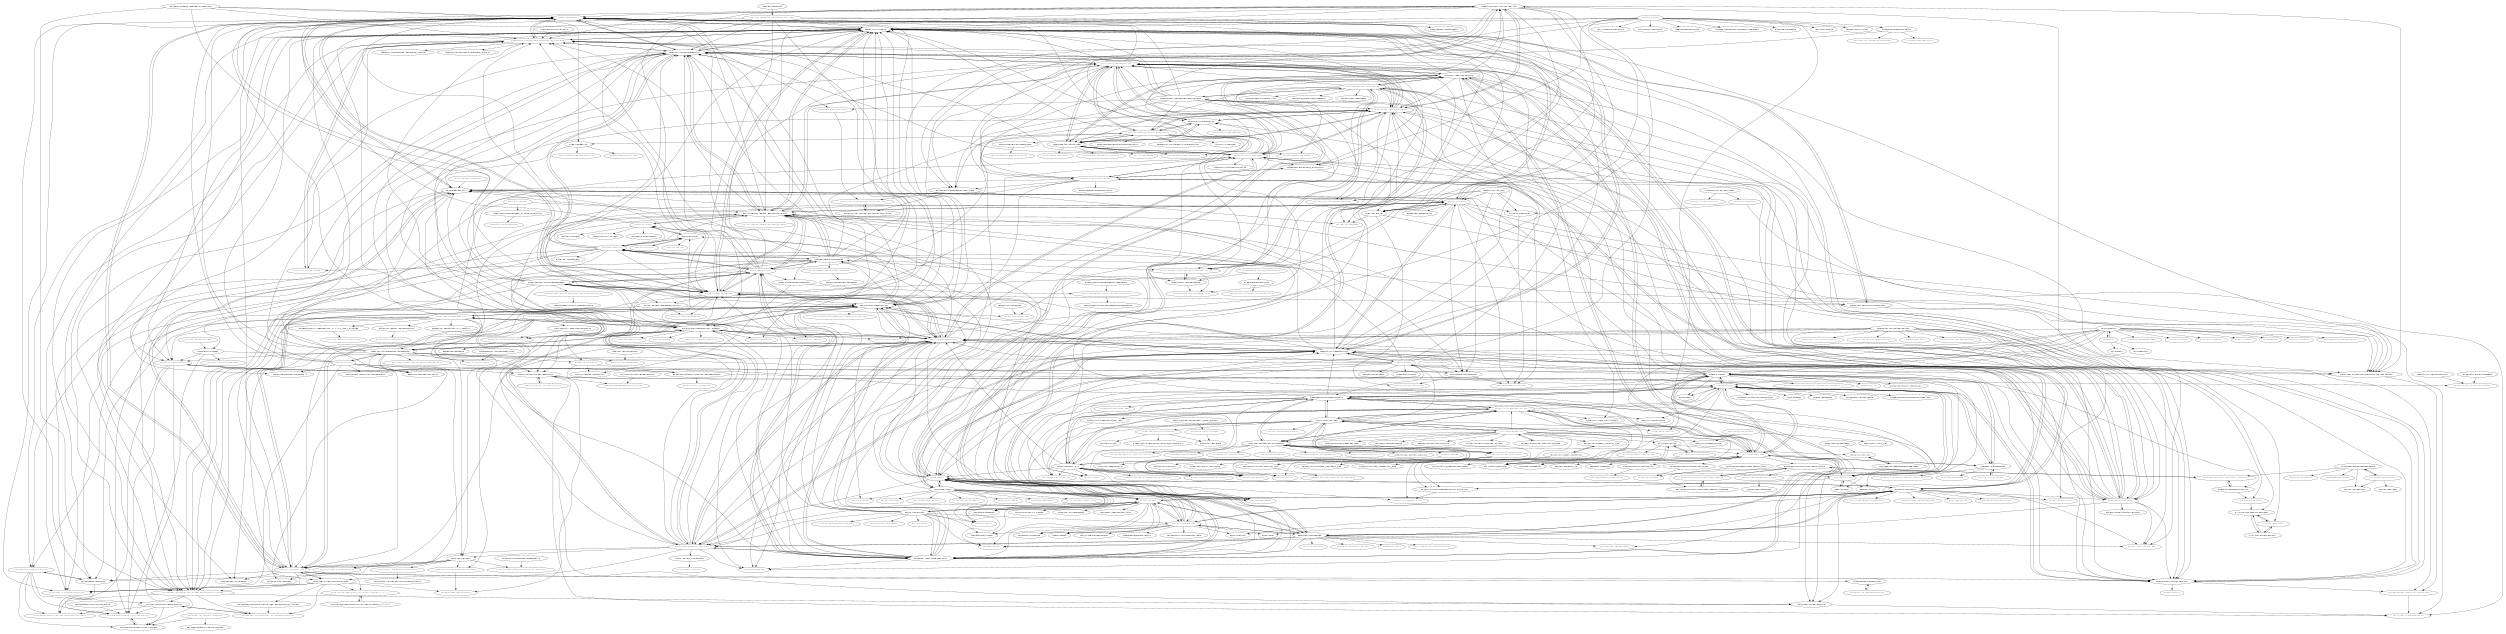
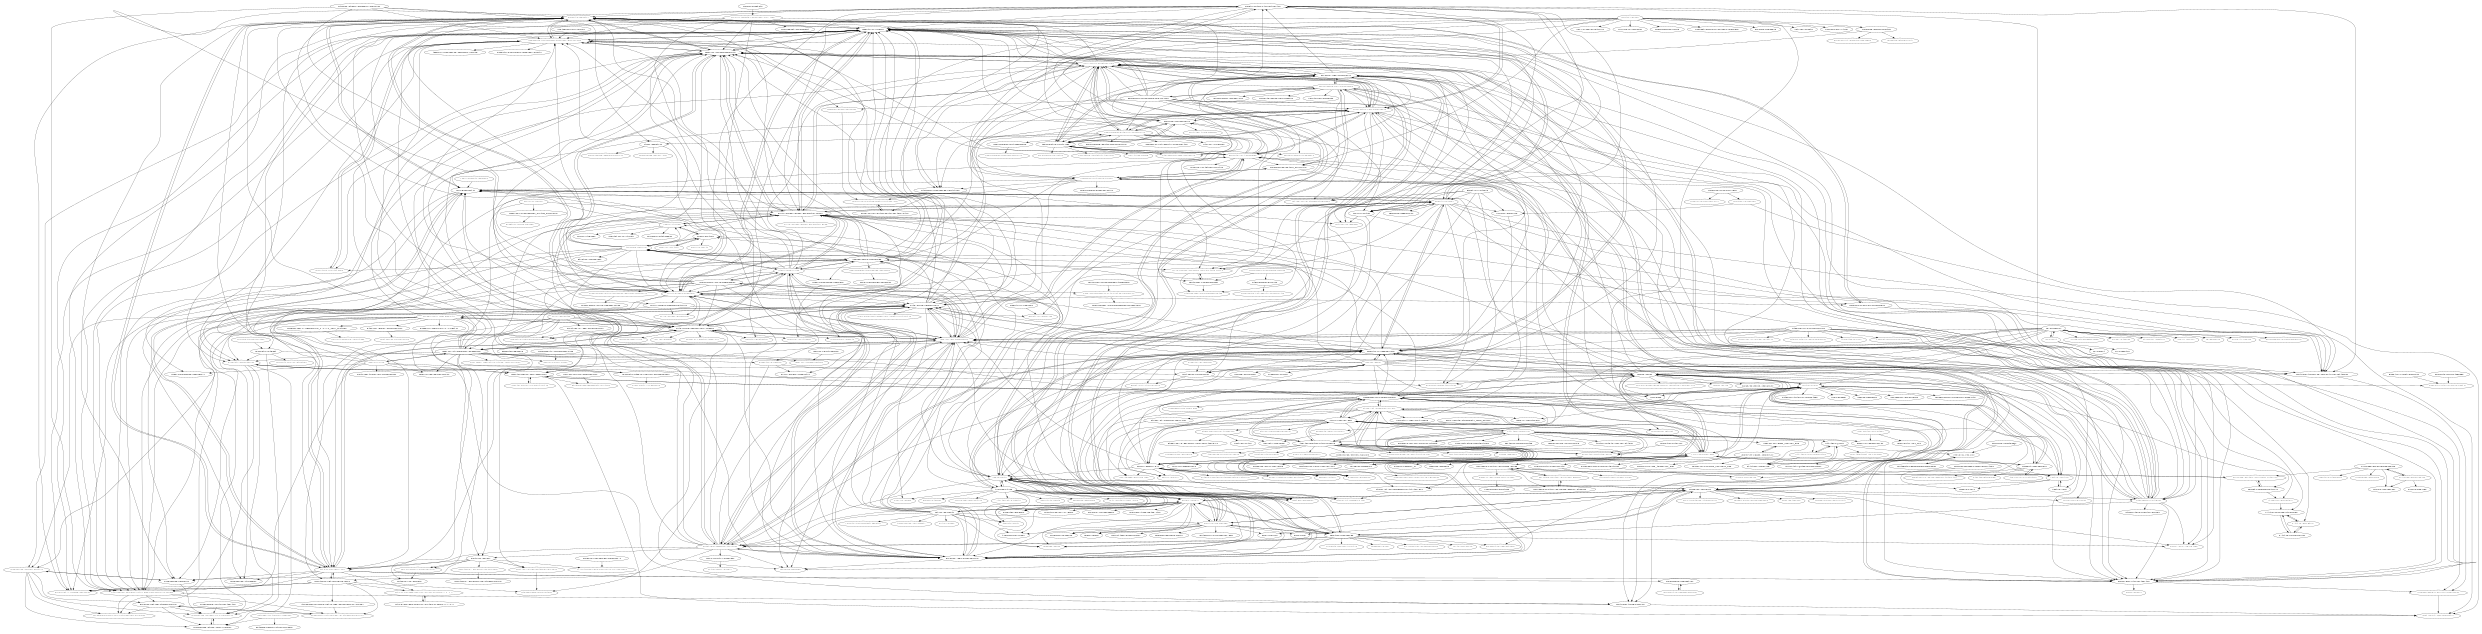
(1560, 383) -> (1508, 393)
(1335, 460) -> (1636, 449)
